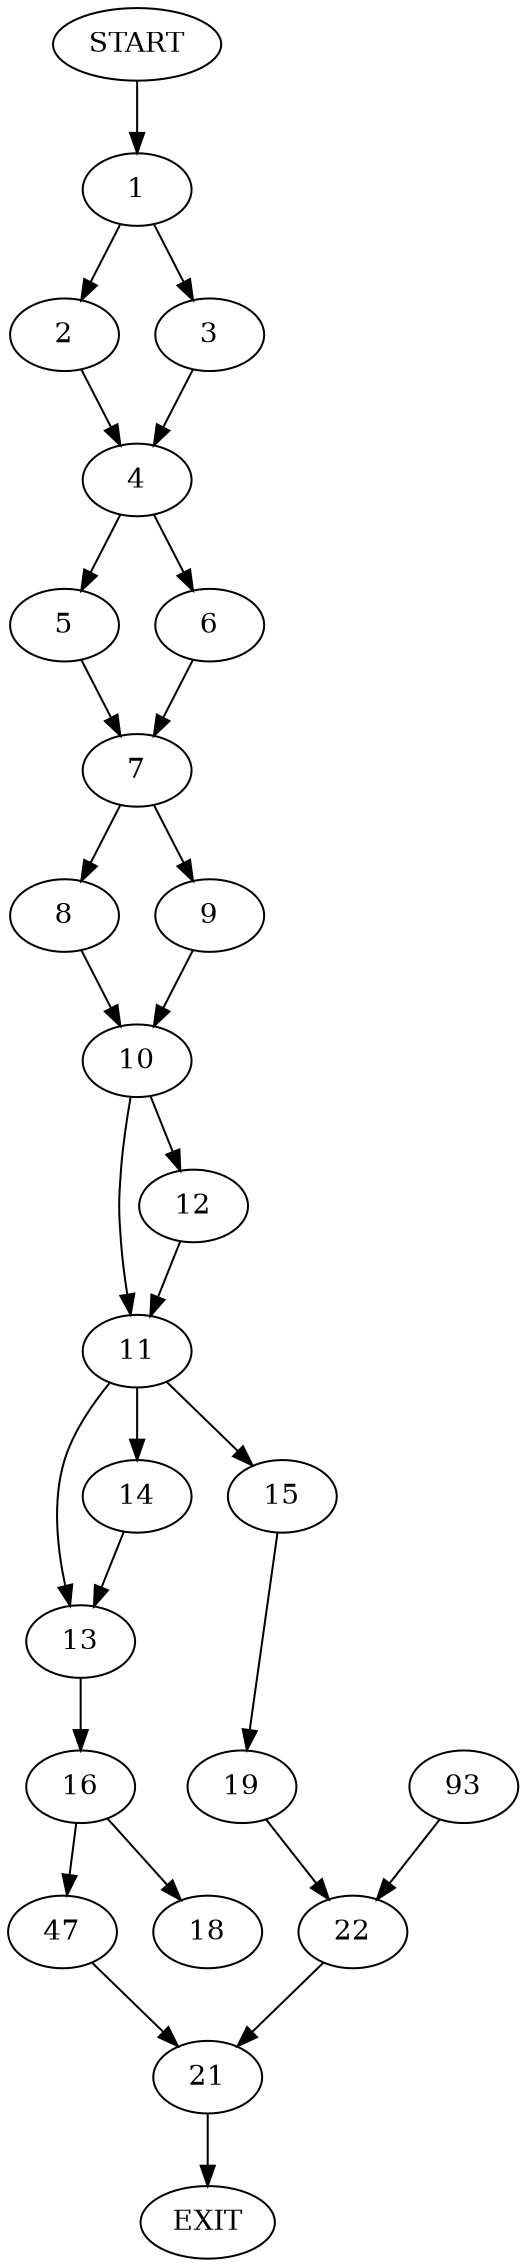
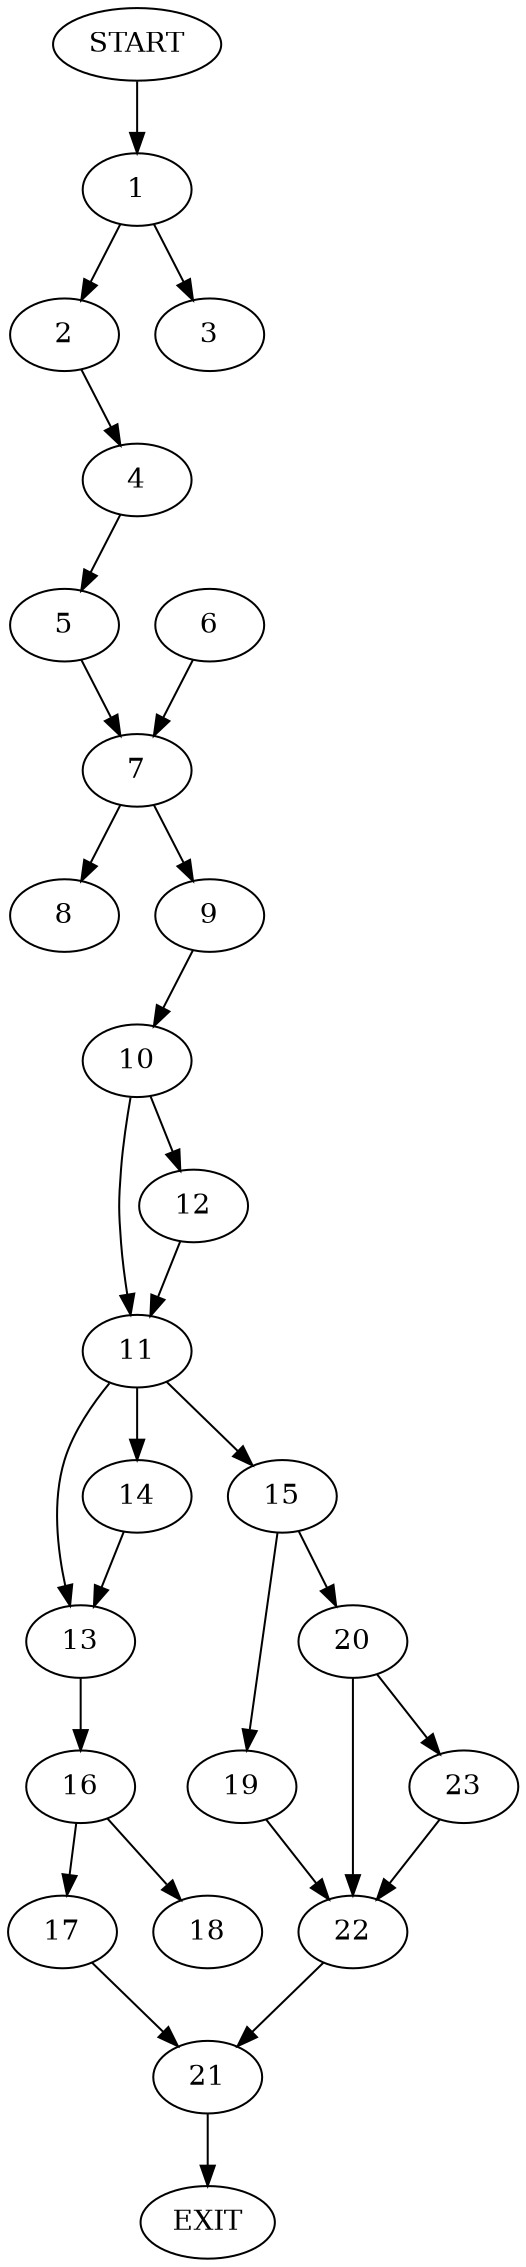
(178, 398) -> none
(169, 544) -> none
(96, 979) -> none
none -> (353, 1642)
(464, 1787) -> (464, 1787)
(63, 1932) -> (63, 1932)
